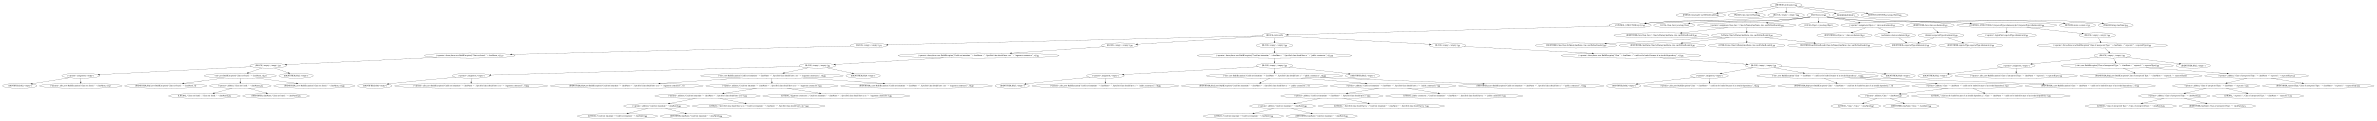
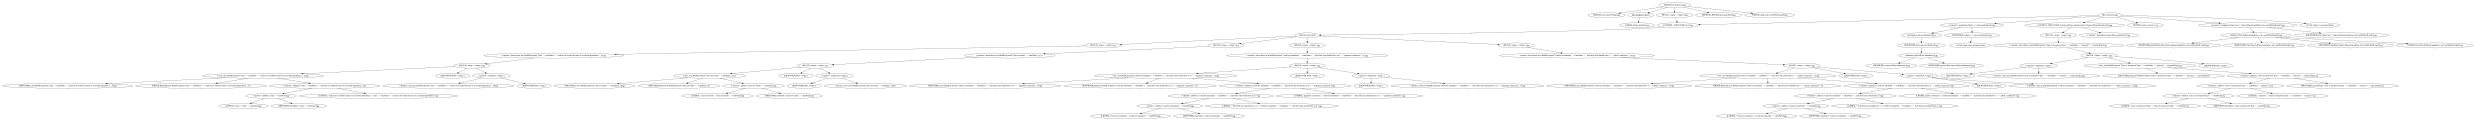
(1750, 21) -> (1971, 40)
(1902, 40) -> (1921, 40)
